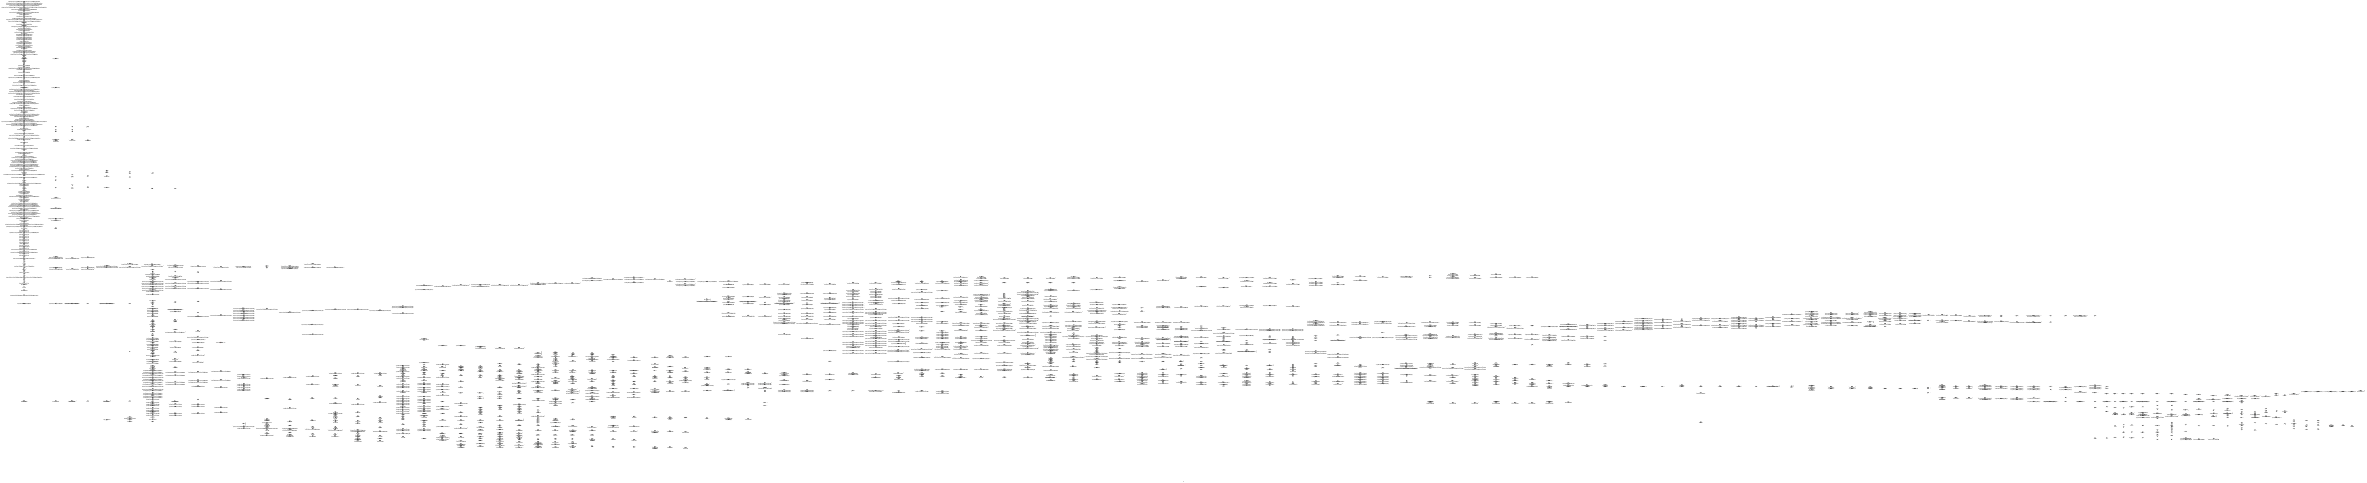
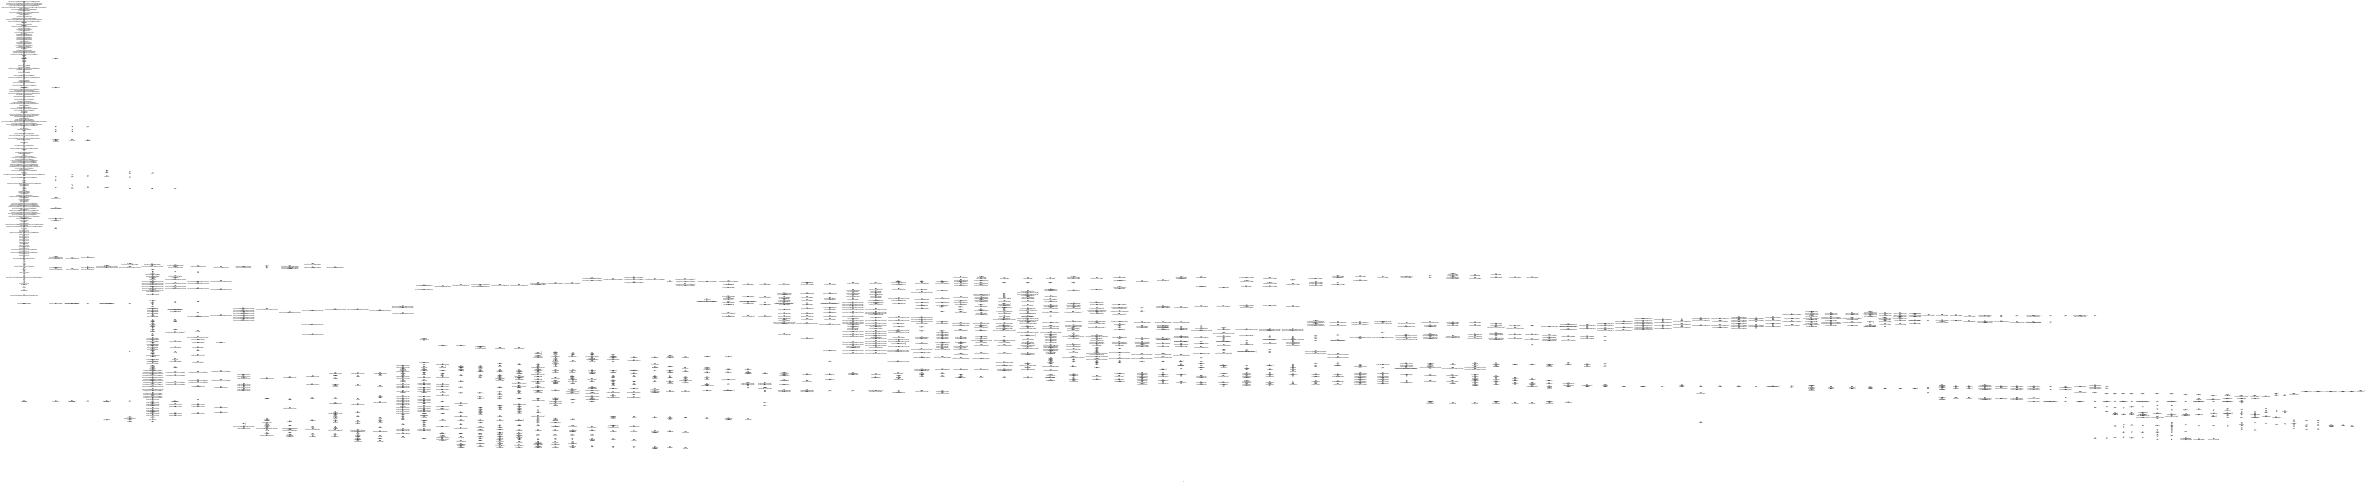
(1224, 278) -> none
